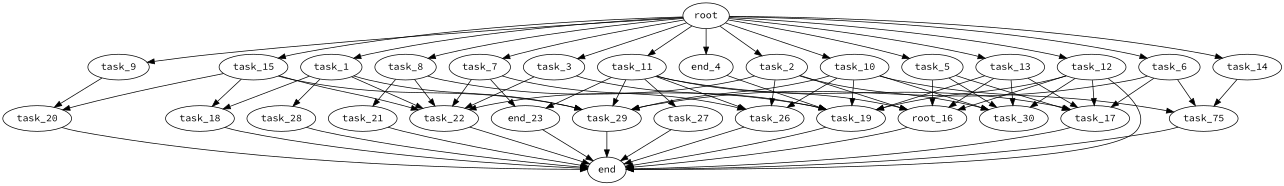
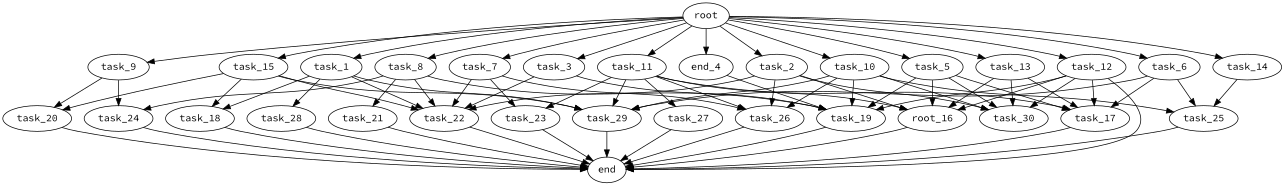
(934, 92) -> (900, 88)
none -> (119, 119)
(525, 119) -> (525, 119)
(1204, 119) -> (1204, 119)
